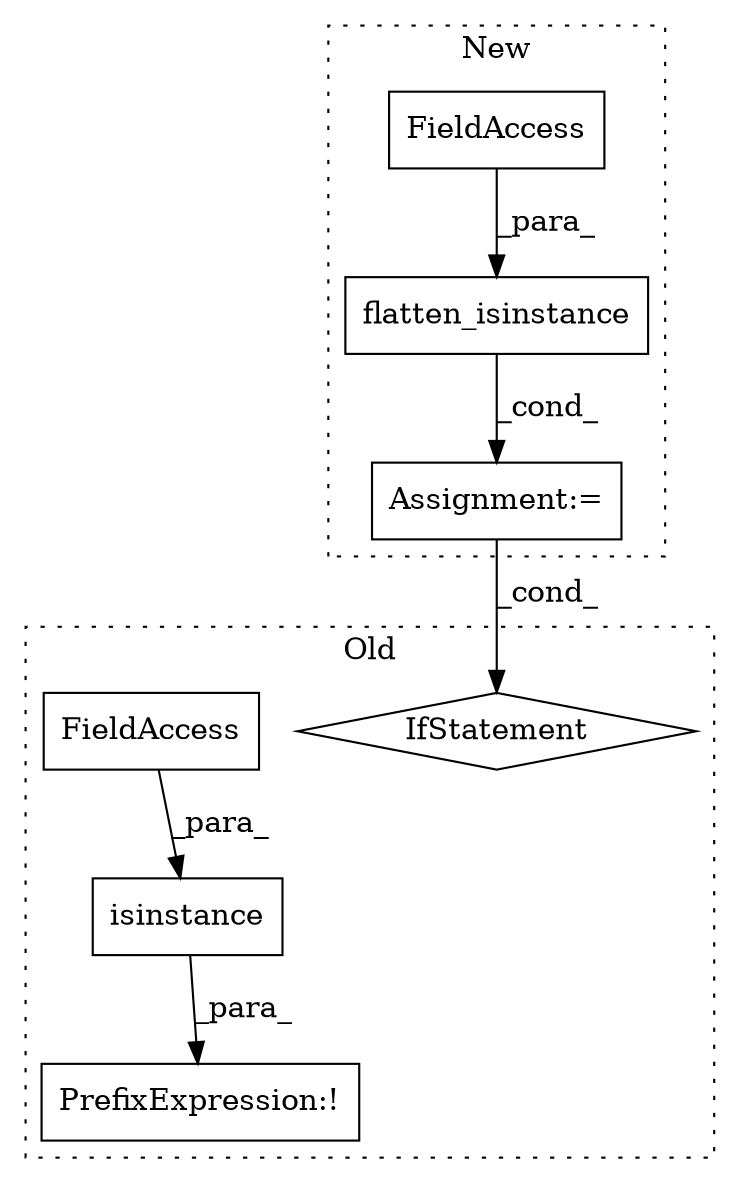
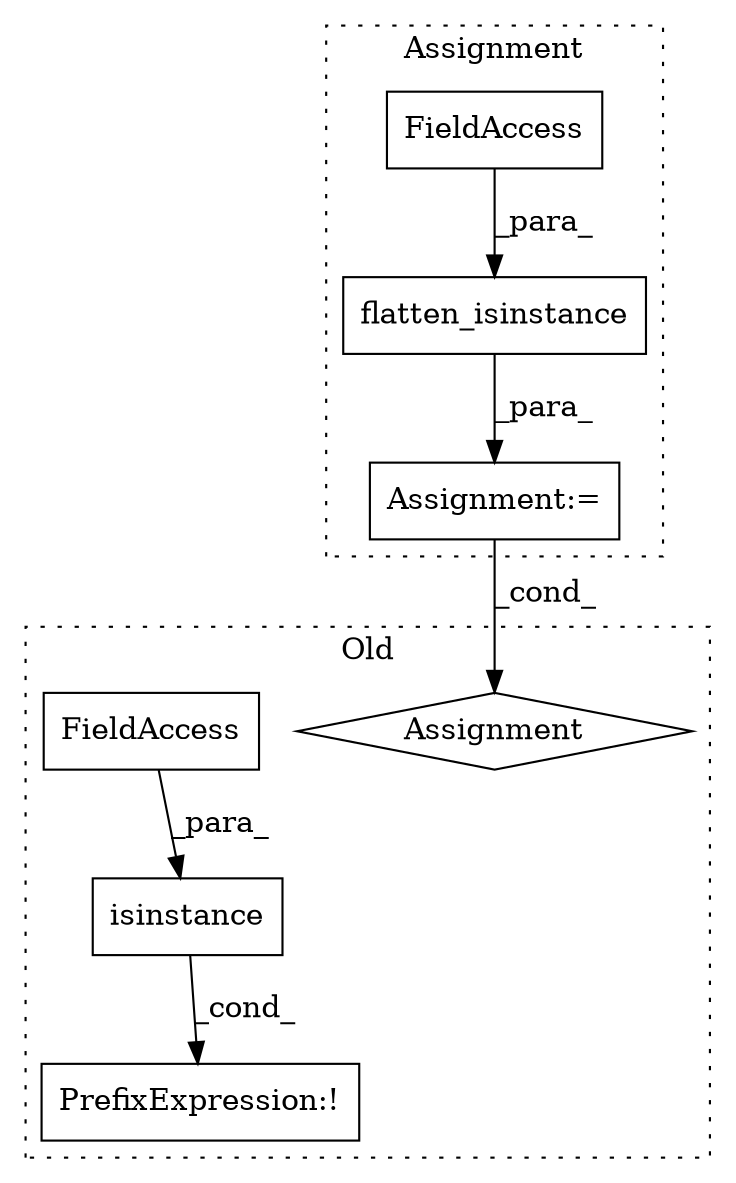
(497, 50) -> (495, 50)
(548, 408) -> (544, 408)
(497, 731) -> (495, 731)
(243, 1009) -> (245, 1009)
